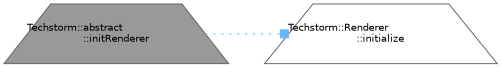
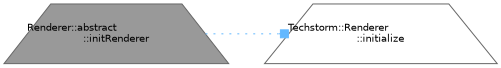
(116, 34) -> (116, 34)
